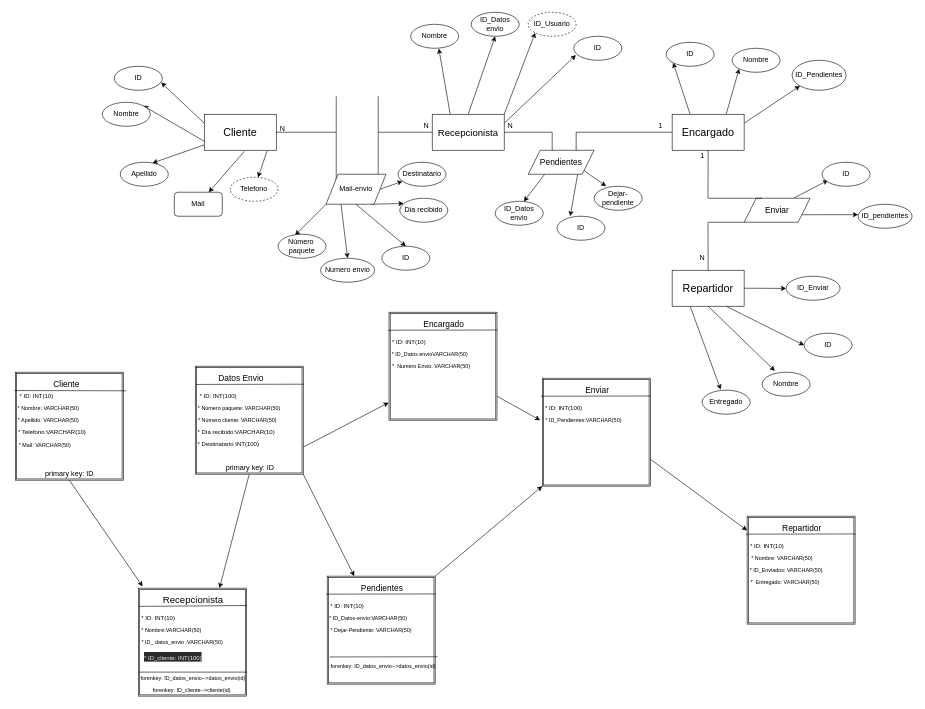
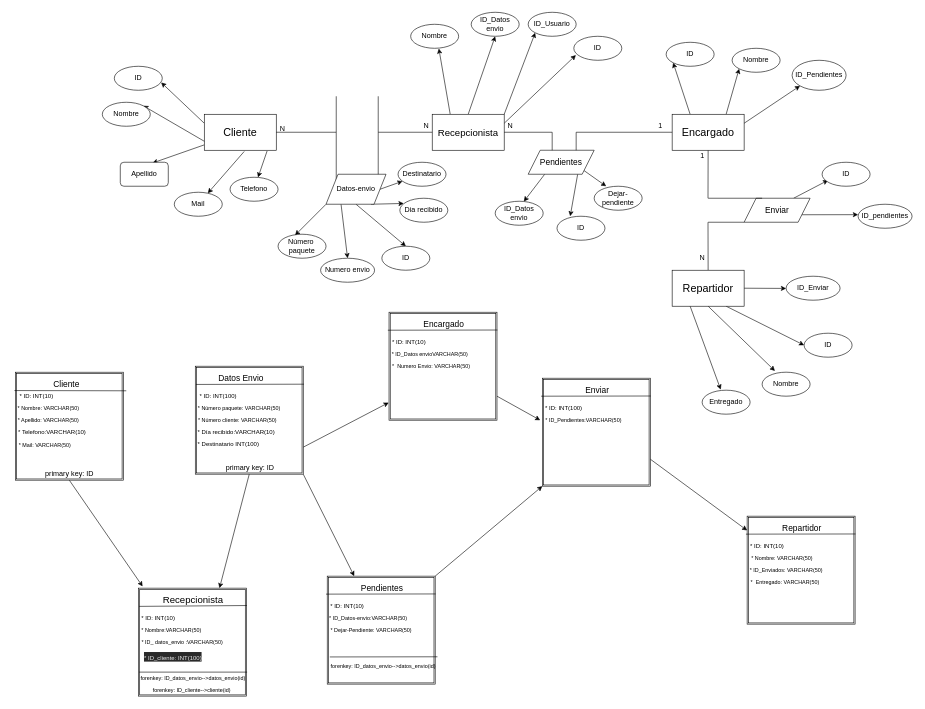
(552, 24) -> (552, 24)
(144, 174) -> (144, 174)
(254, 189) -> (254, 189)
(356, 189) -> (356, 189)
(198, 204) -> (198, 204)
